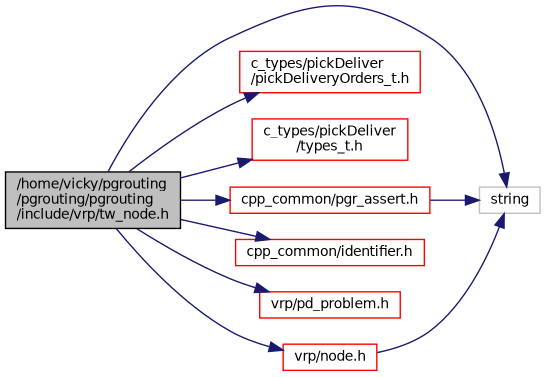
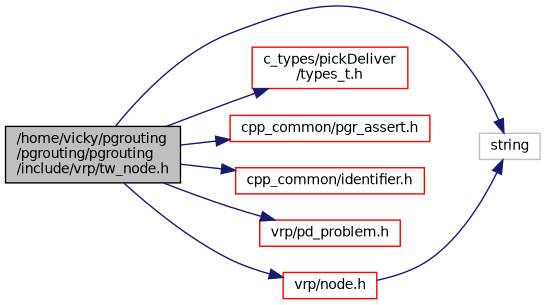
(330, 72) -> none
(448, 200) -> none
